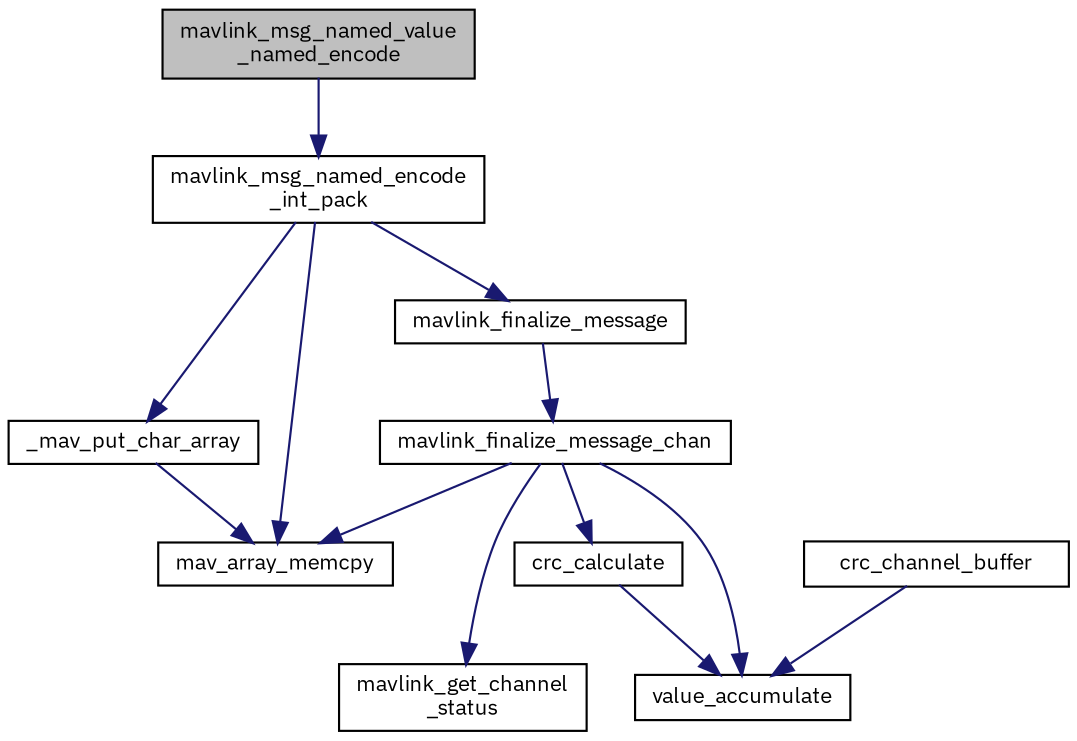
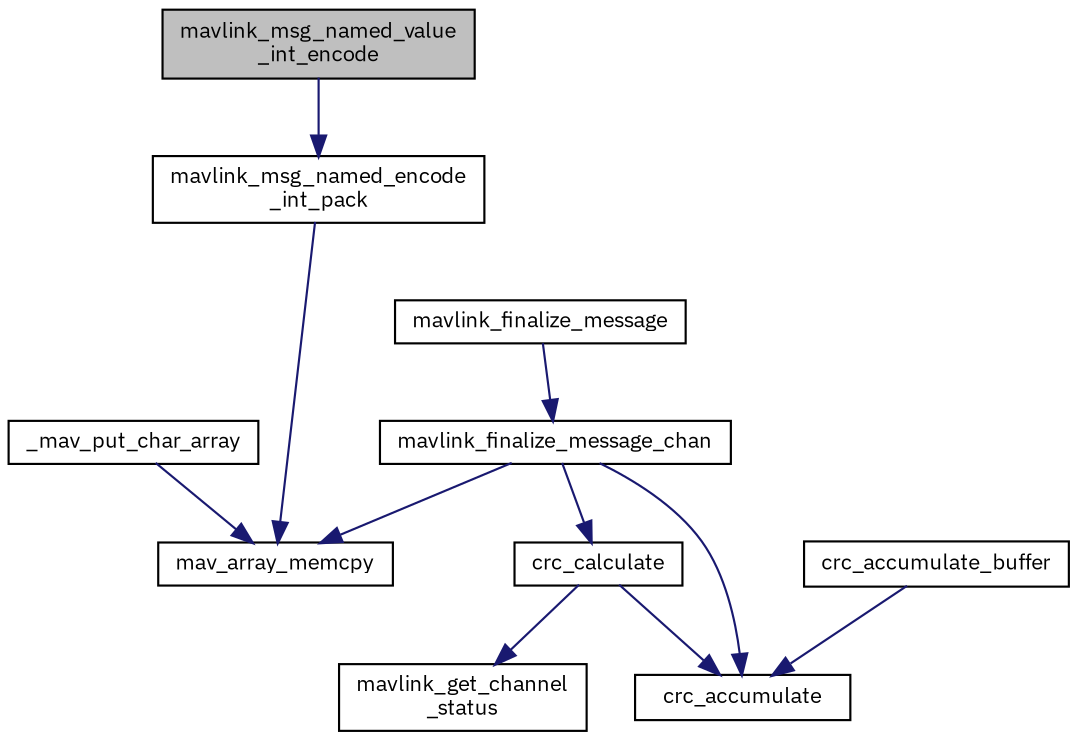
(319, 44) -> (319, 44)
(430, 256) -> none
(228, 313) -> none
(493, 548) -> (545, 617)
(936, 564) -> (936, 564)
(743, 698) -> (743, 698)
